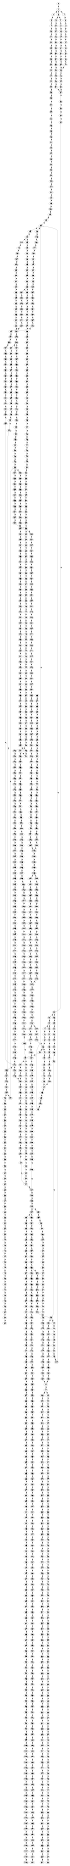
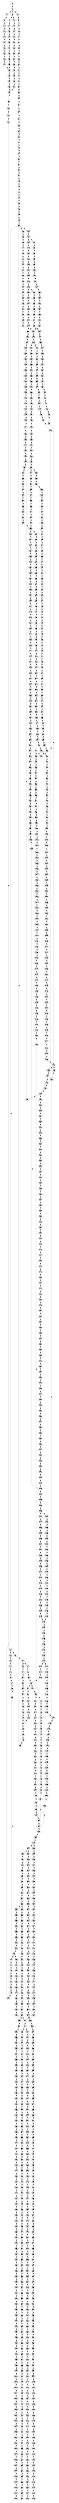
none -> (40, 1328)
